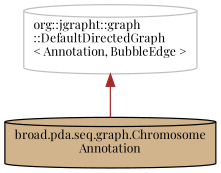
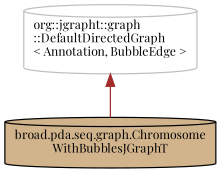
(110, 143) -> (110, 143)
